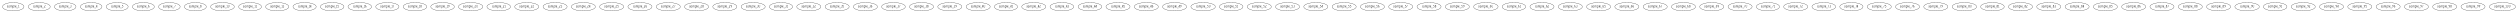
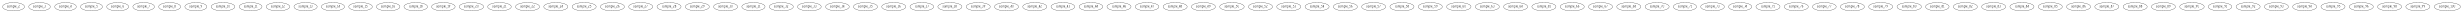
(13, 7) -> none
none -> (196, 7)
none -> (278, 7)
(387, 7) -> none
(555, 7) -> none
none -> (809, 7)
none -> (837, 7)
(1006, 7) -> none
(1118, 7) -> none
none -> (1147, 7)
none -> (1175, 7)
(1231, 7) -> none
(1344, 7) -> none
(1514, 7) -> none
none -> (1516, 7)
(1542, 7) -> none
(1712, 7) -> none
(1796, 7) -> none
none -> (1824, 7)
none -> (1852, 7)
none -> (2276, 7)
(2416, 7) -> none
